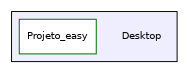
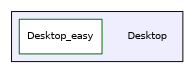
(58, 37) -> (61, 37)
